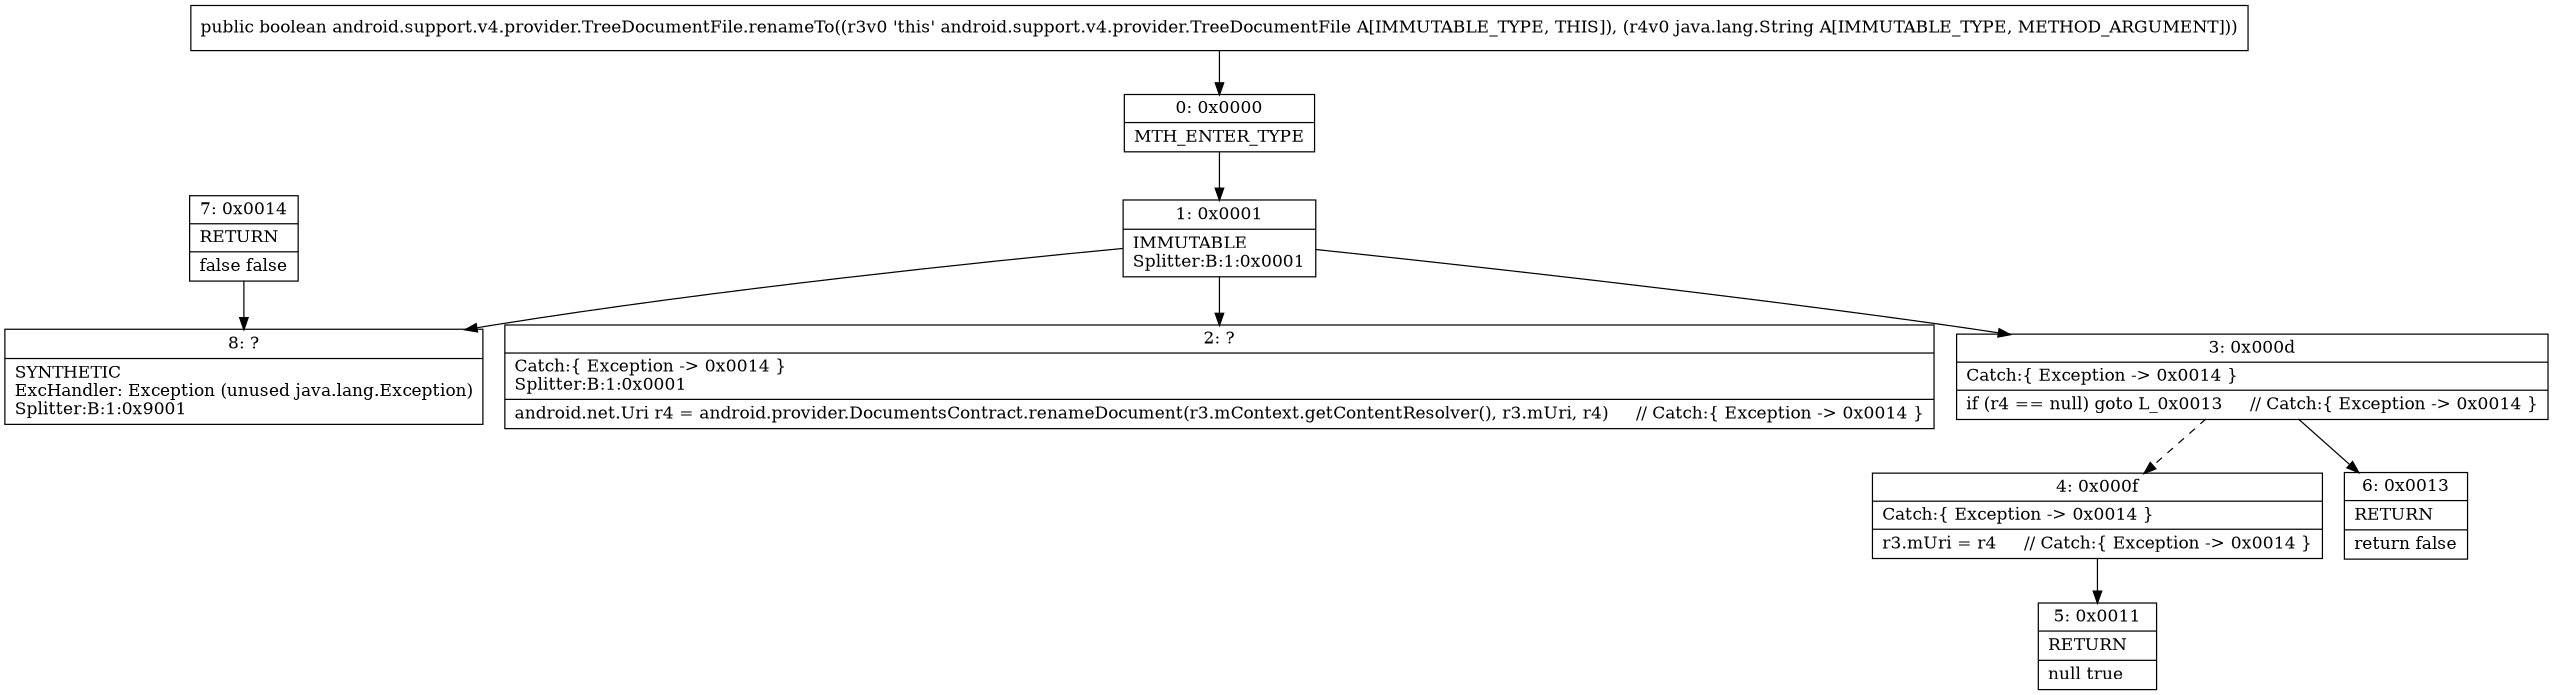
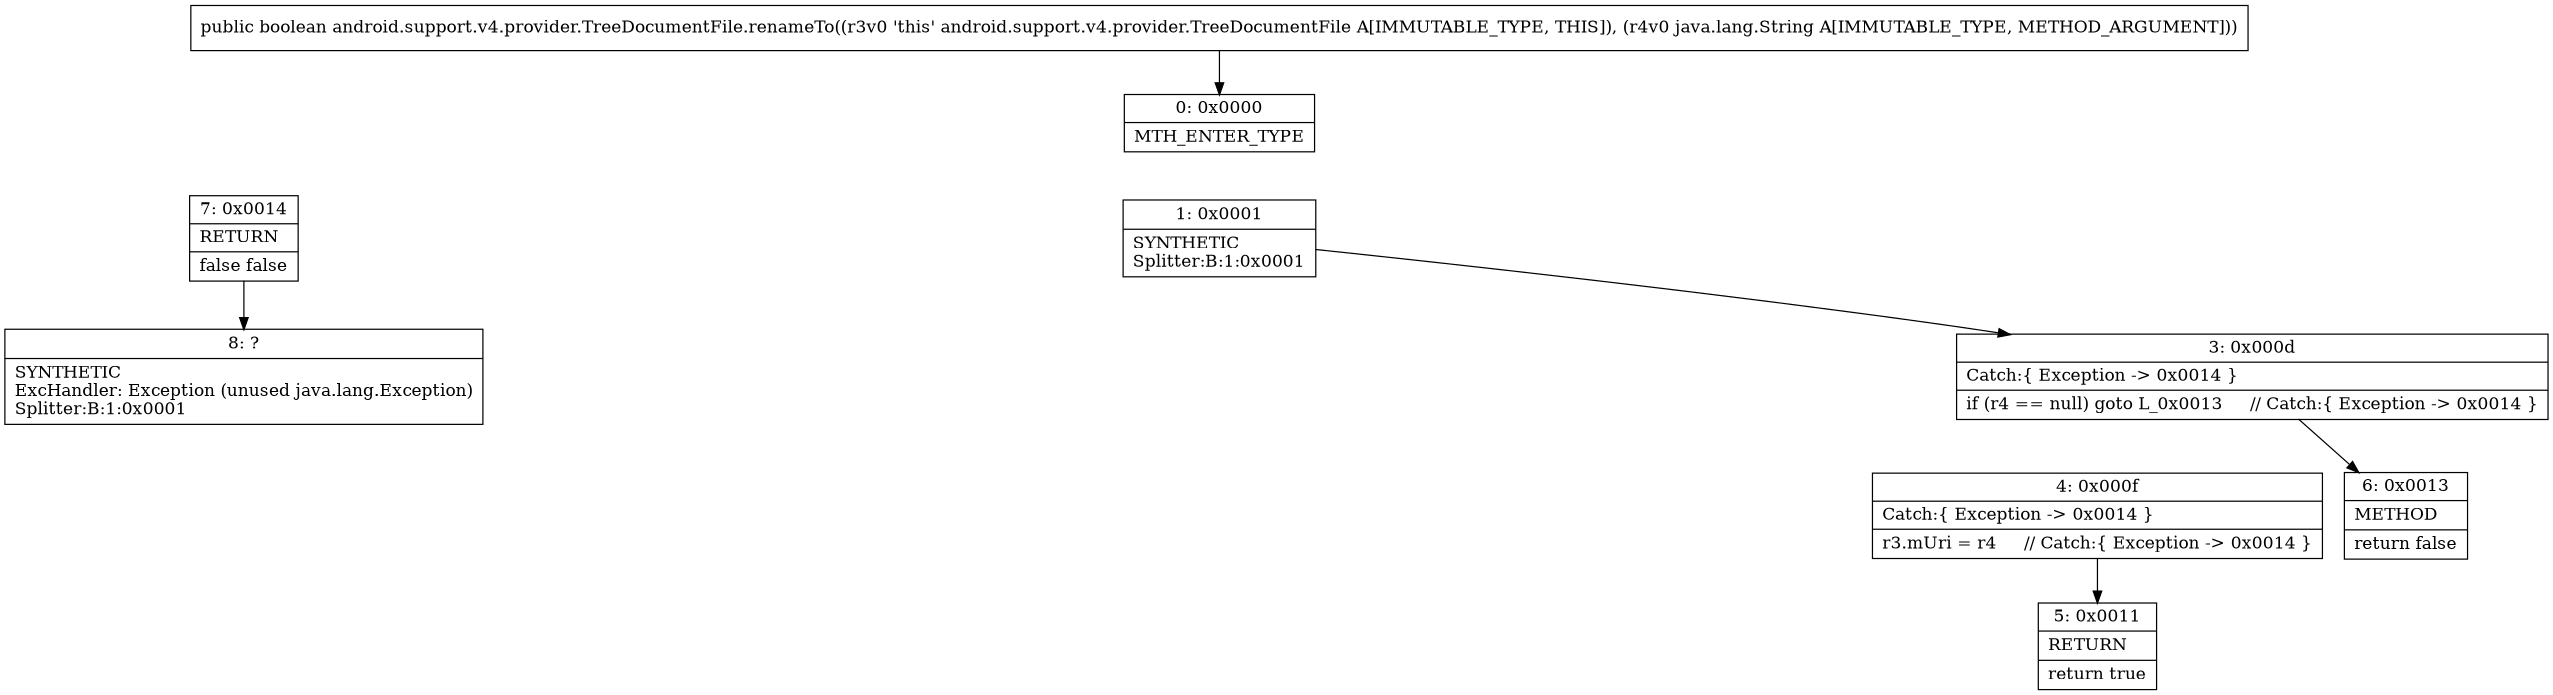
(1219, 170) -> none
(1190, 243) -> (1187, 243)
(799, 283) -> none
(1219, 377) -> none
(101, 409) -> (101, 409)
(2180, 442) -> none
(2394, 515) -> (2396, 515)
(2086, 674) -> (2097, 674)
